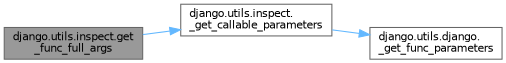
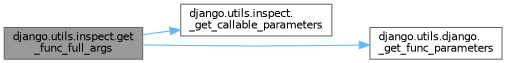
(346, 32) -> (251, 46)
